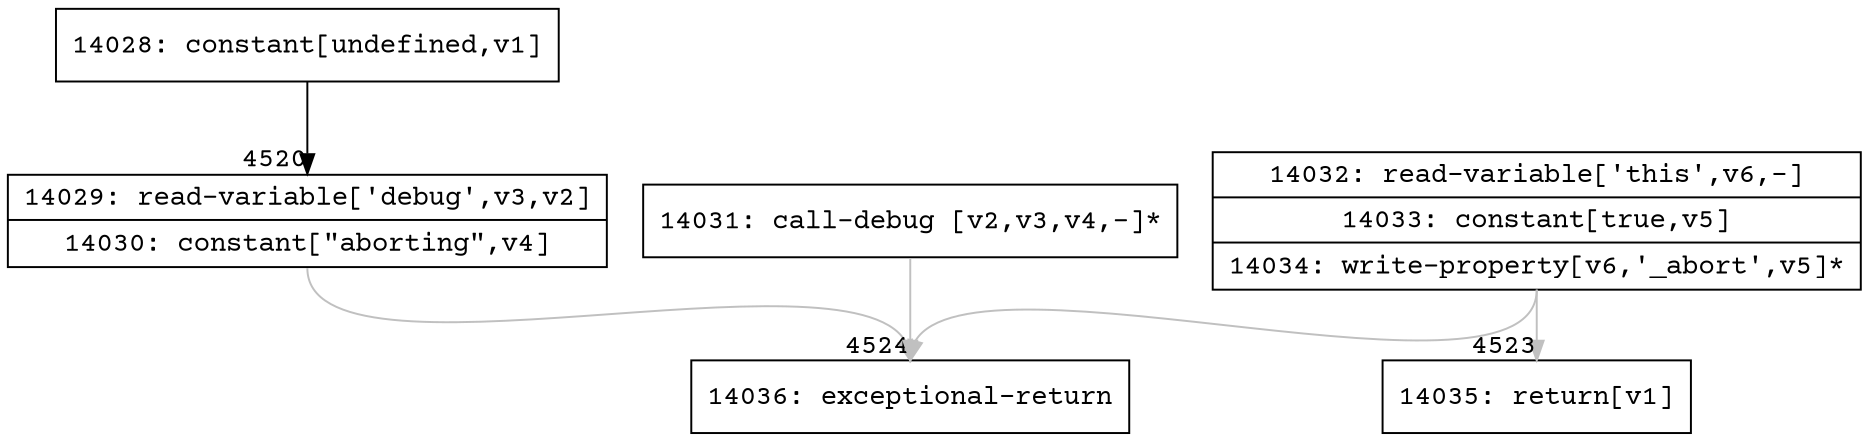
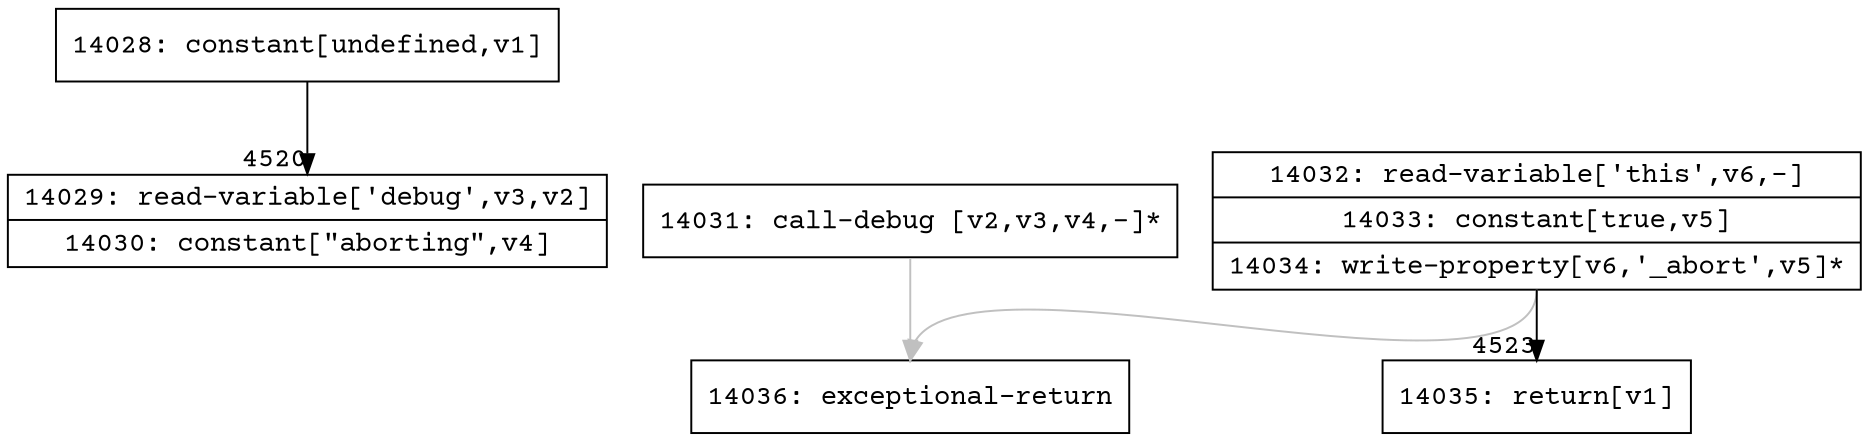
(599, 315) -> none
(1537, 315) -> (1537, 315)
